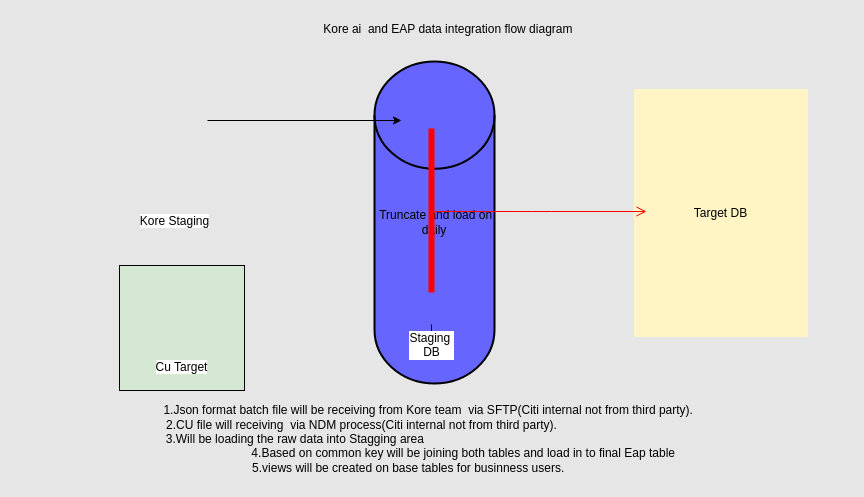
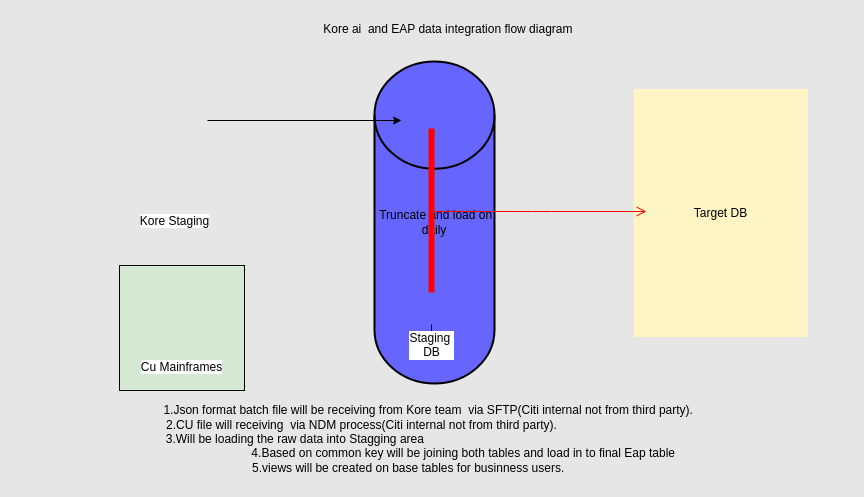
(182, 368) -> (182, 368)
